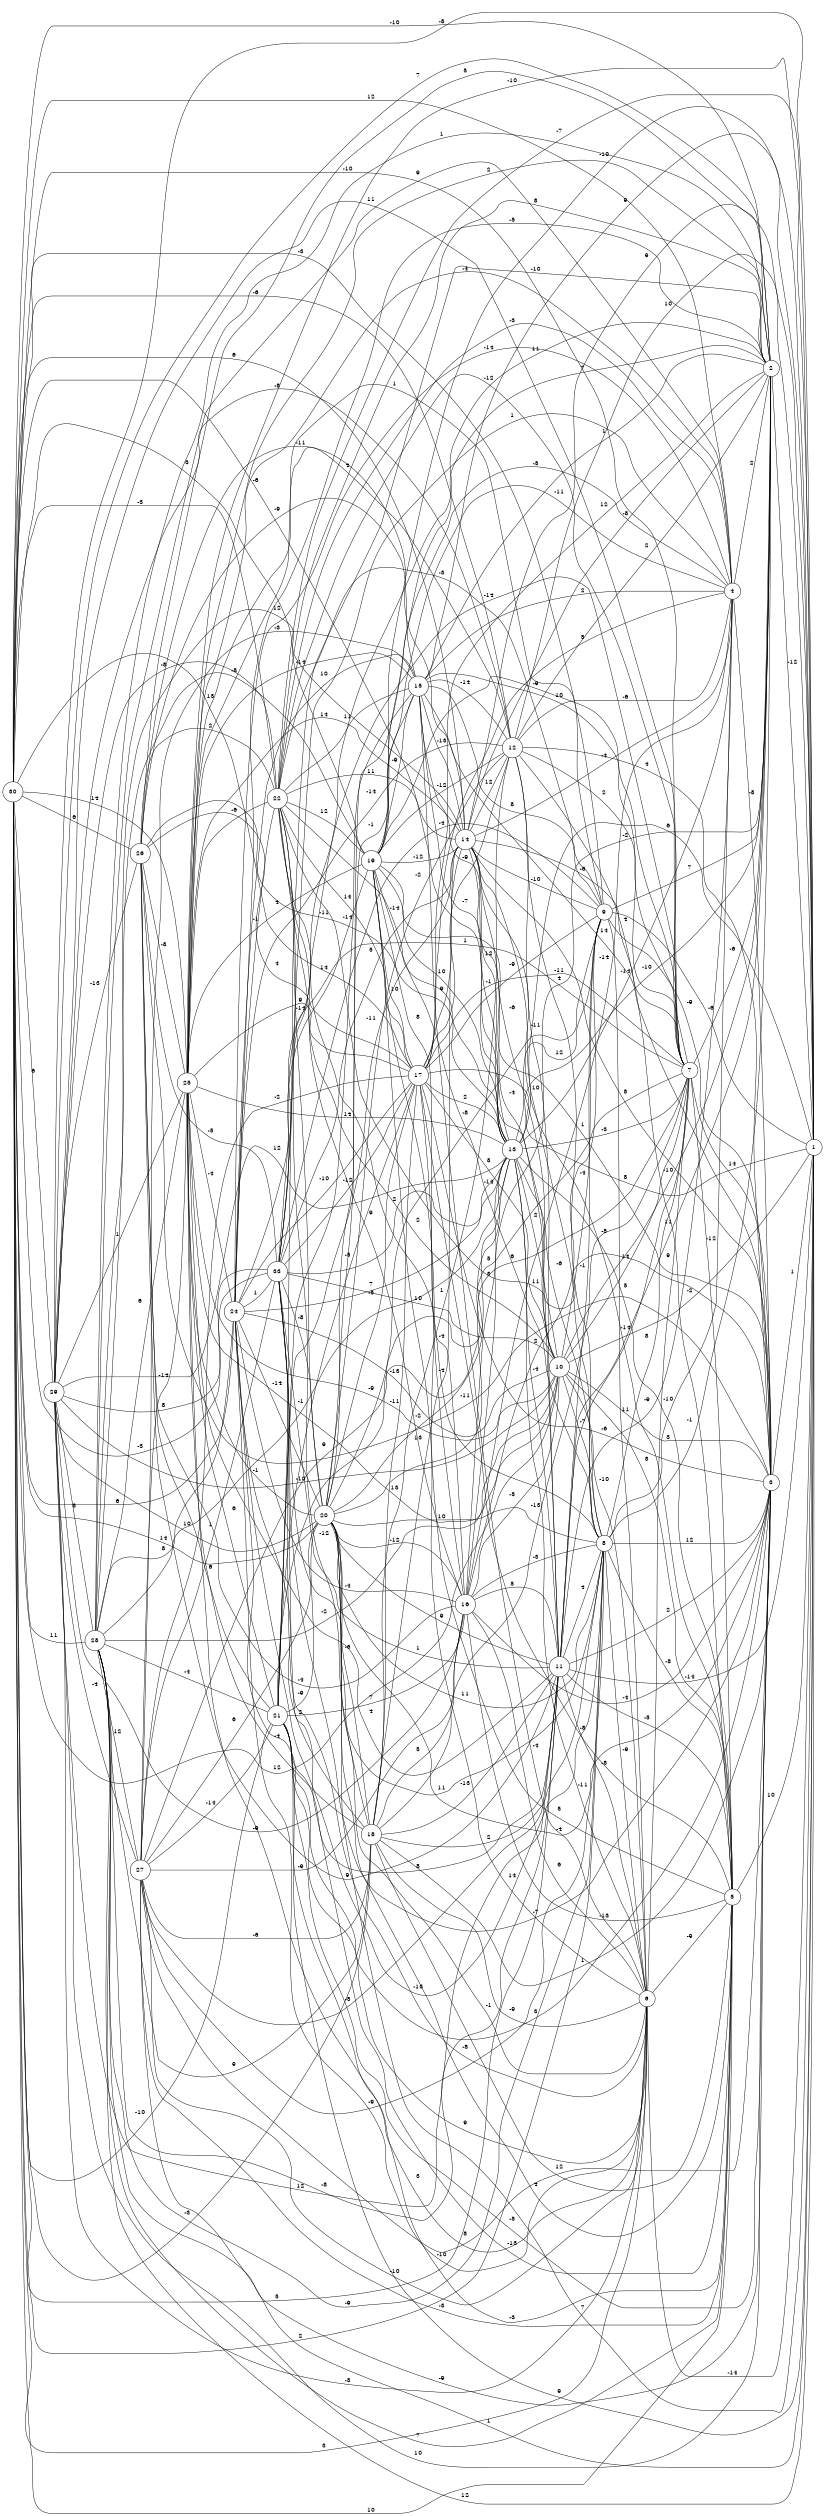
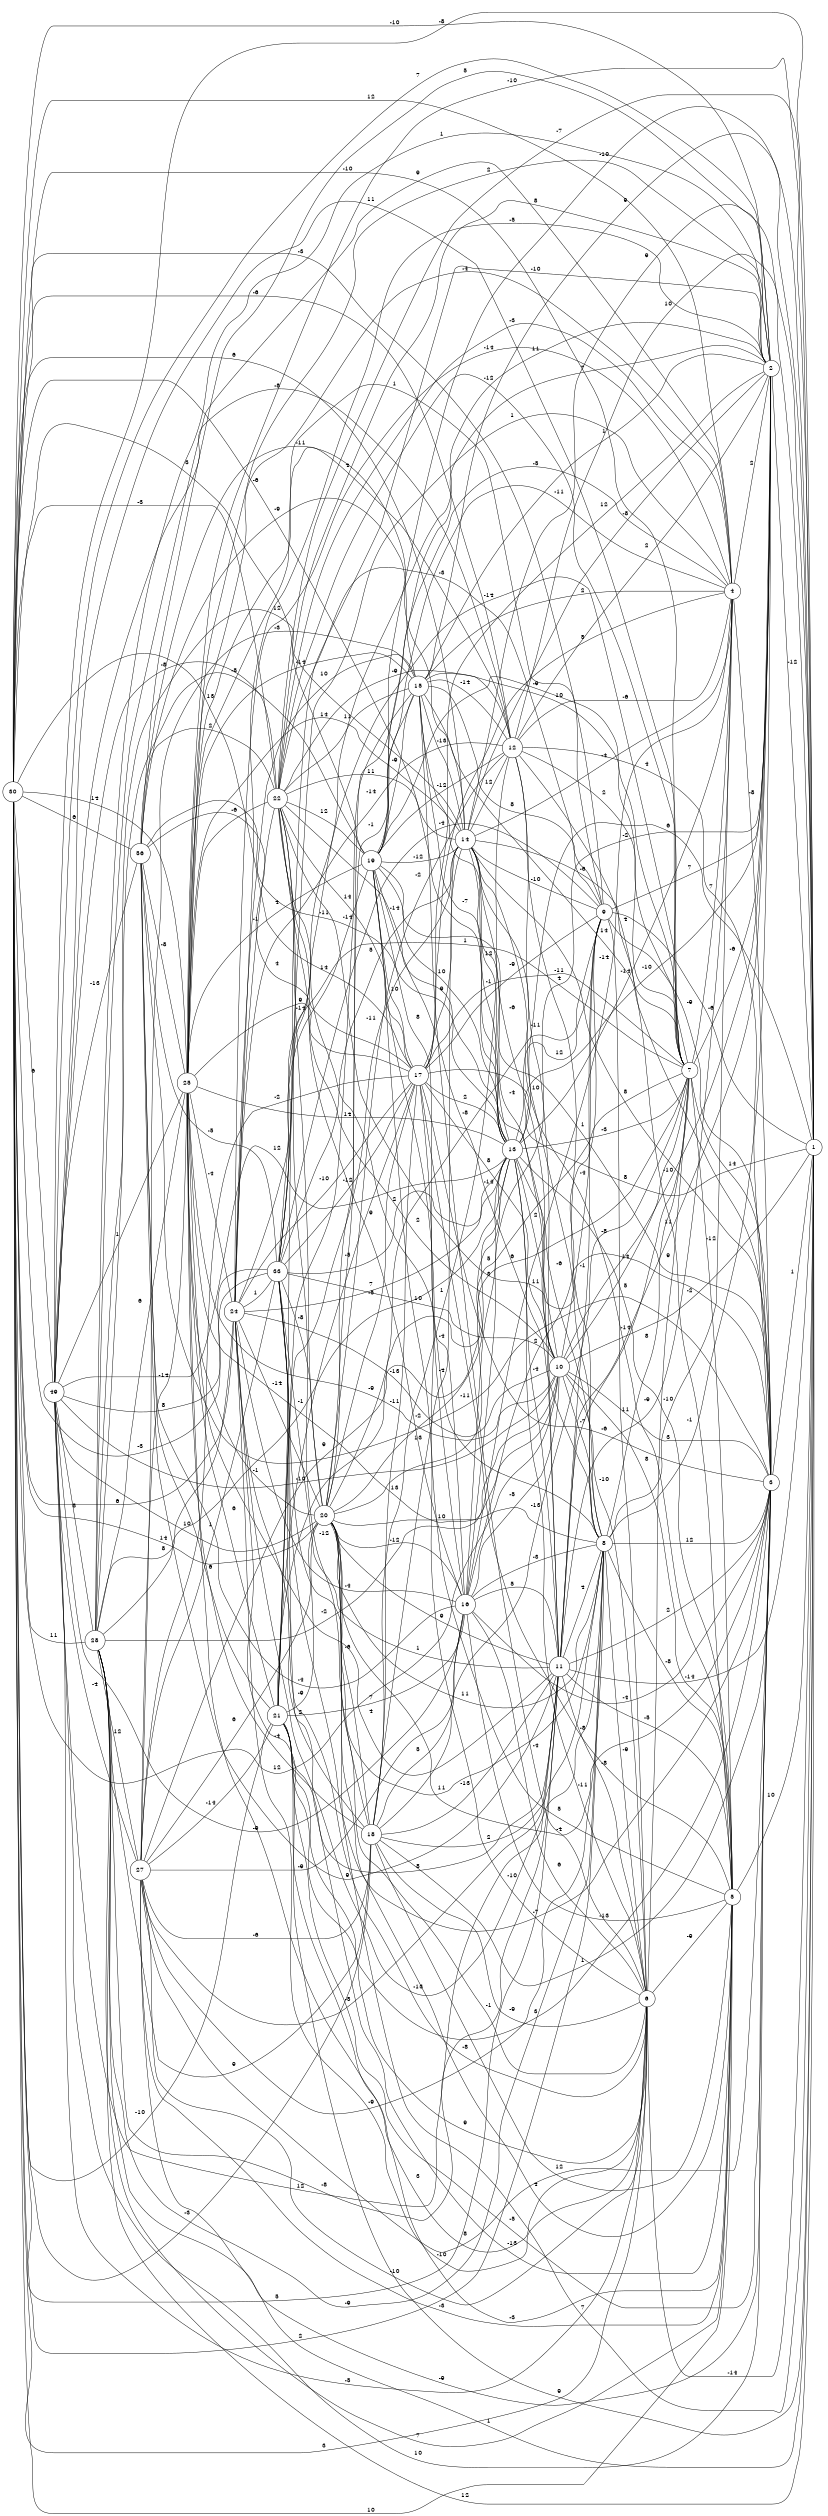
none -> (720, 843)
(140, 854) -> (140, 854)
(456, 894) -> (382, 681)
(54, 1392) -> (54, 1392)
(186, 1678) -> none
(512, 1876) -> (512, 1876)
